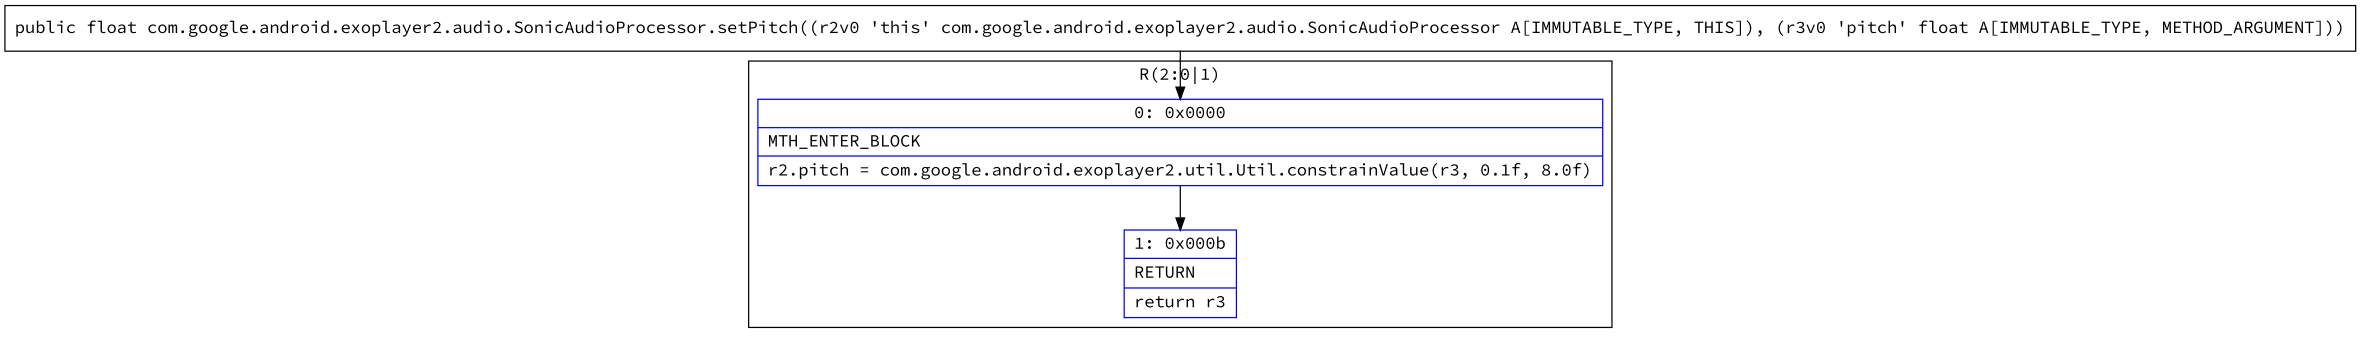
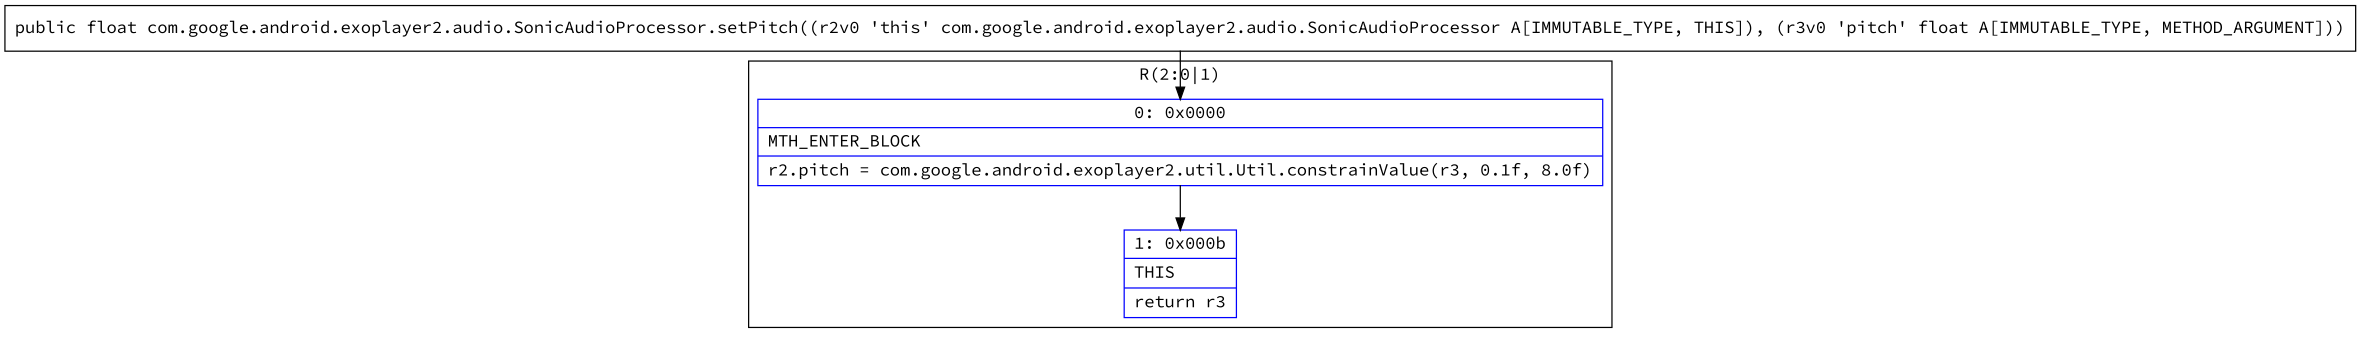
(1165, 273) -> (1155, 273)
